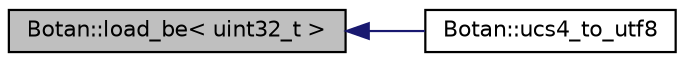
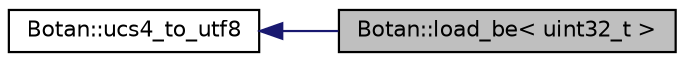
(397, 31) -> (311, 31)
